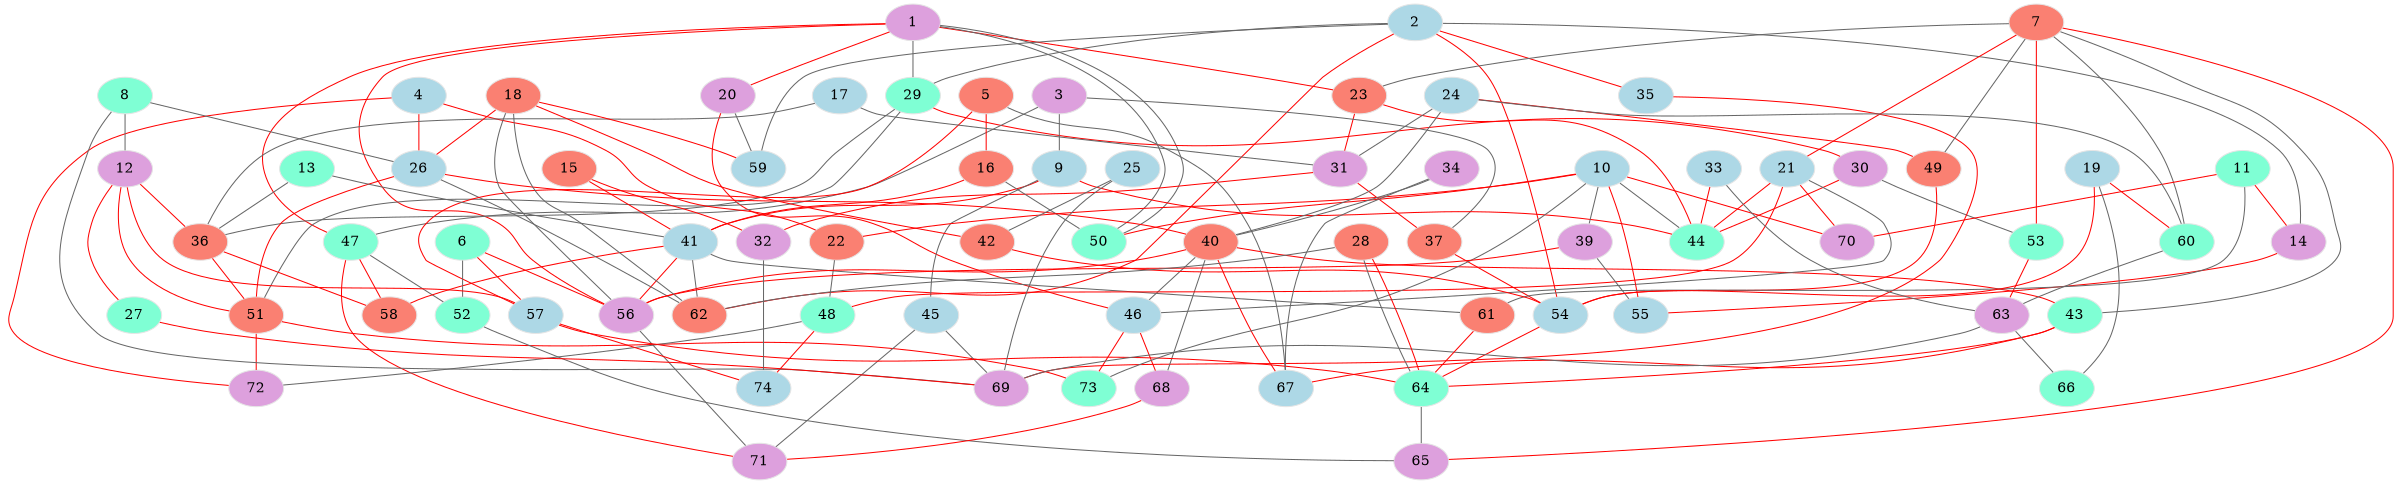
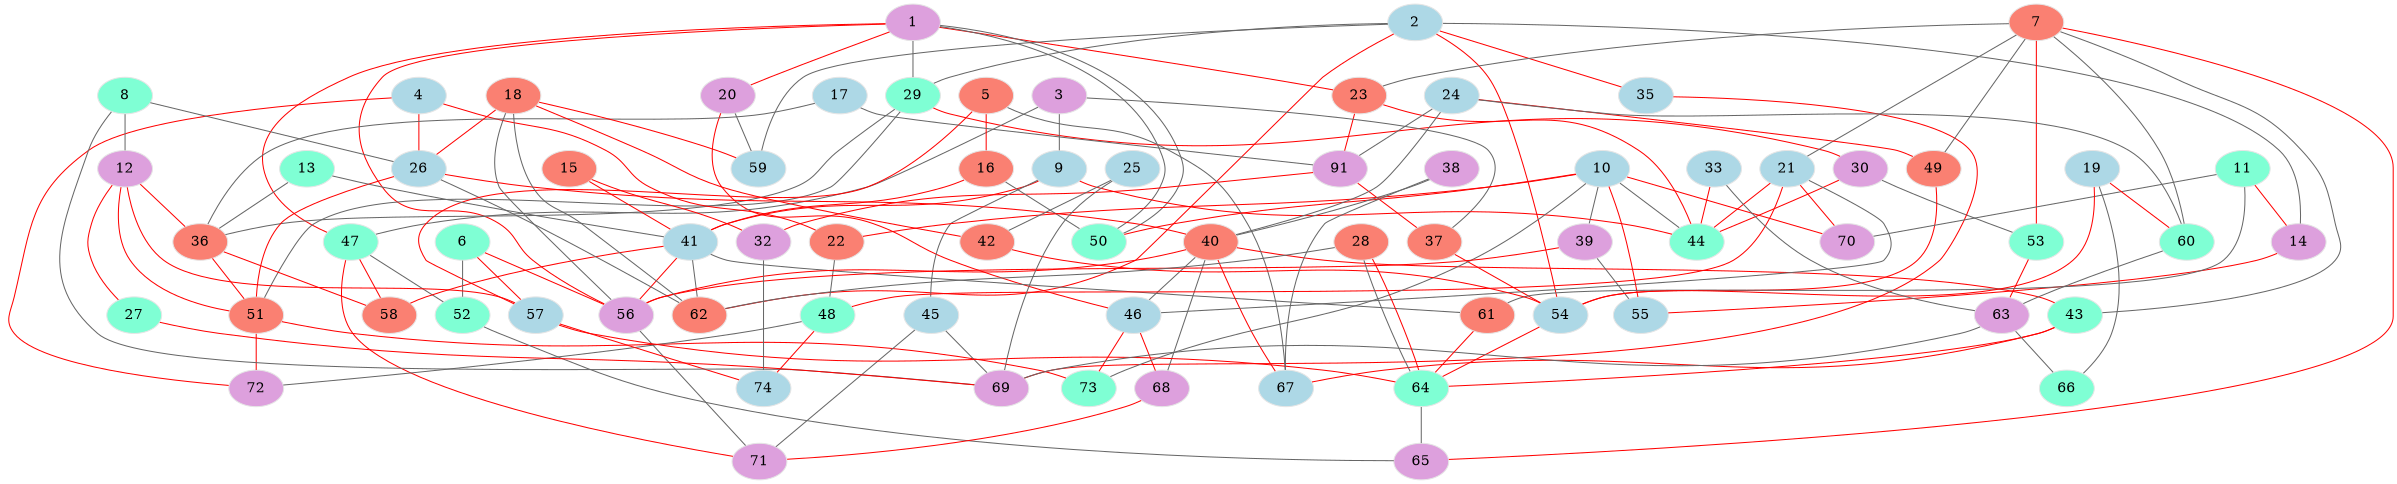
(1912, 96) -> (1912, 96)
(1340, 169) -> (1340, 169)
(1452, 169) -> (1452, 169)
(2045, 205) -> (2045, 205)
